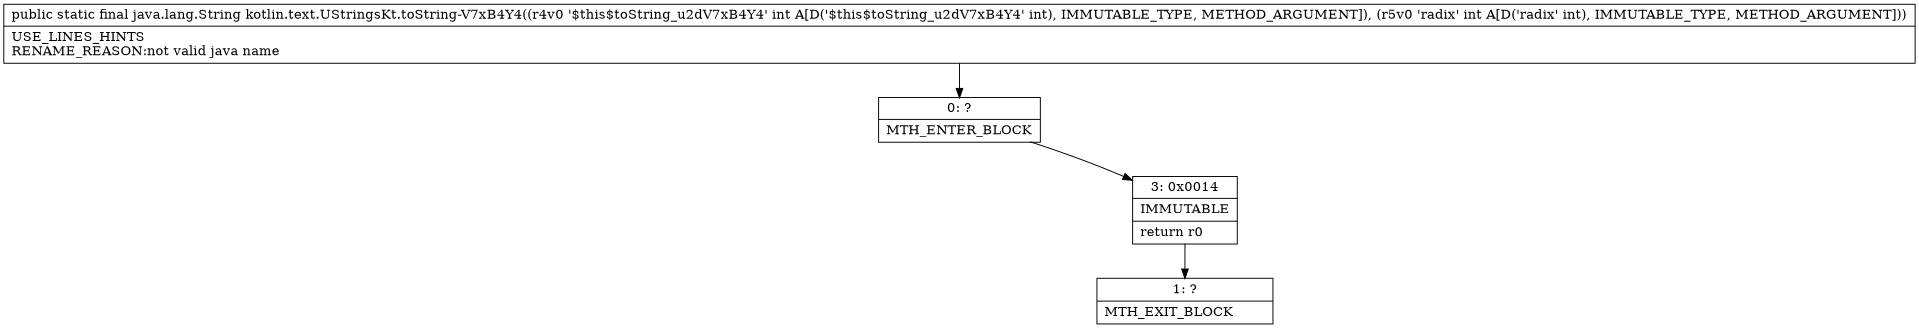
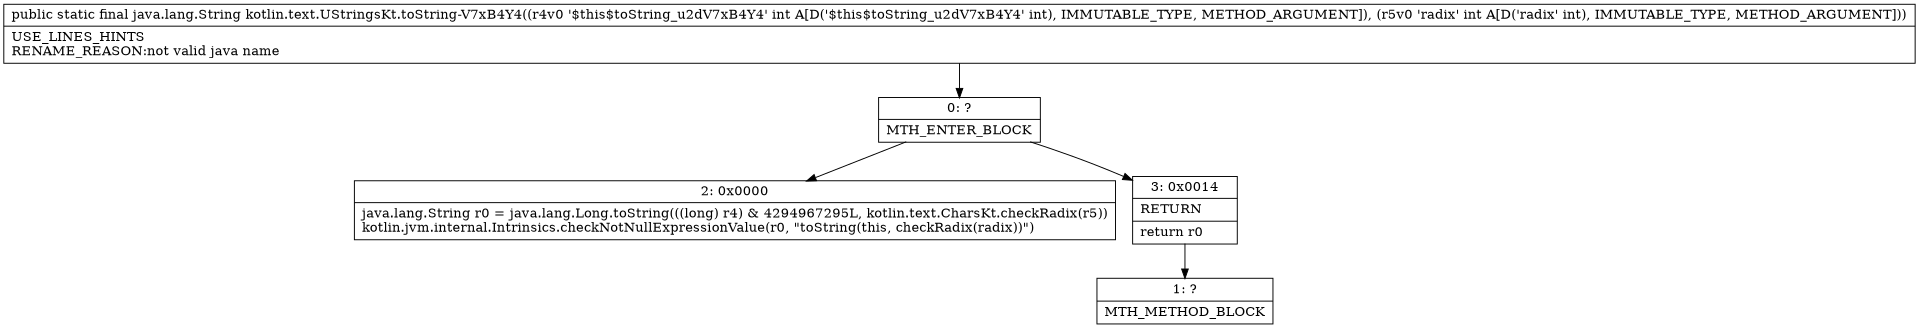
(1185, 209) -> (1171, 209)
none -> (735, 210)
(1169, 312) -> (1185, 312)
